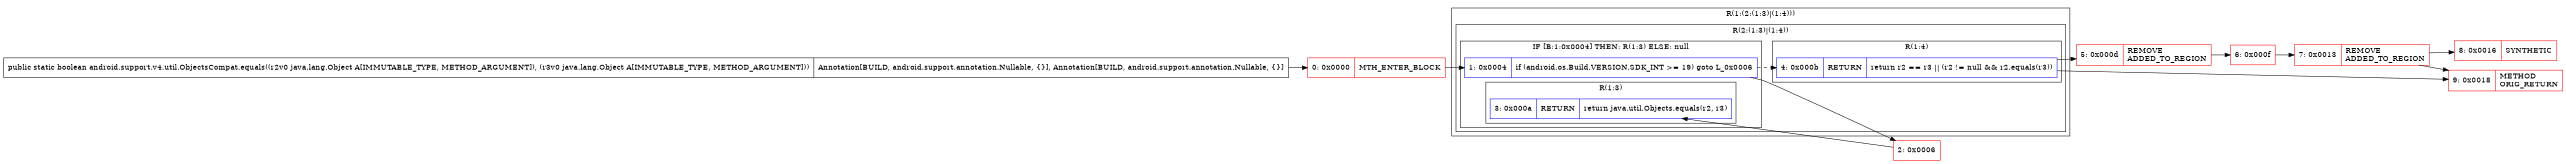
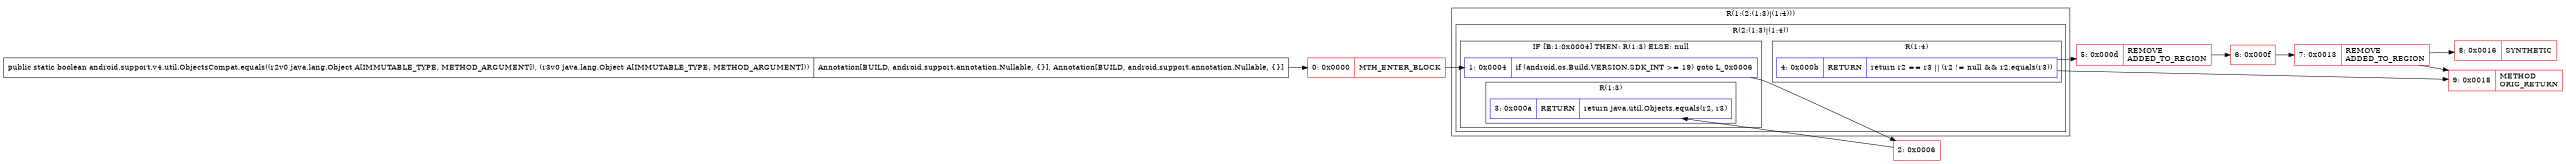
(1765, 68) -> none
